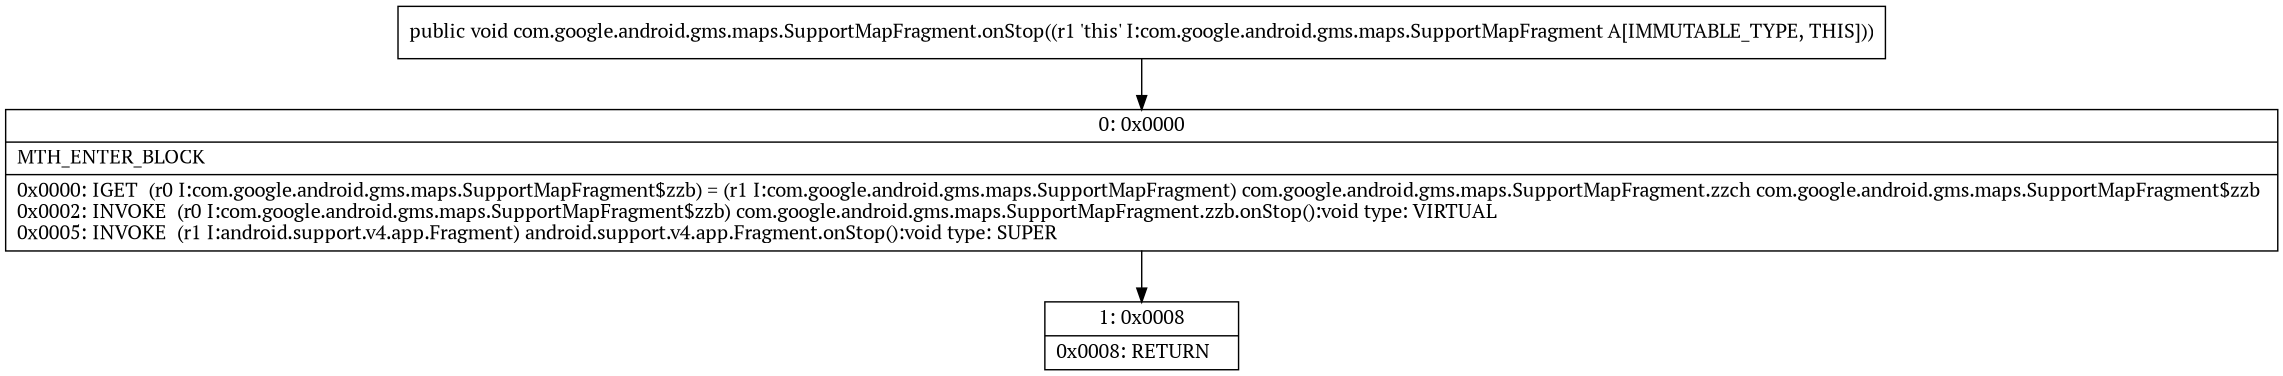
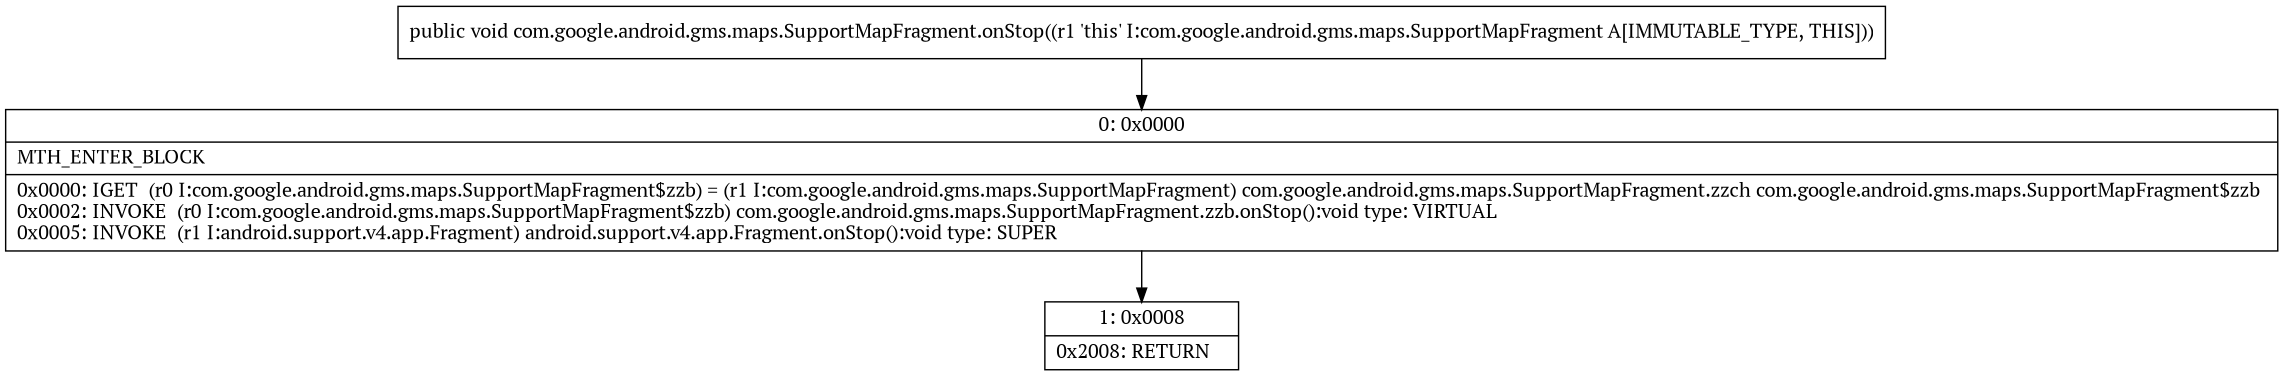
(1142, 352) -> (1142, 352)
